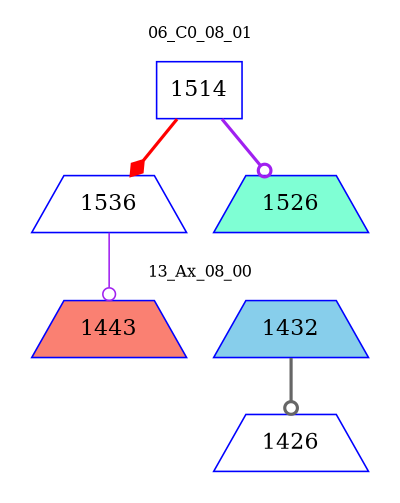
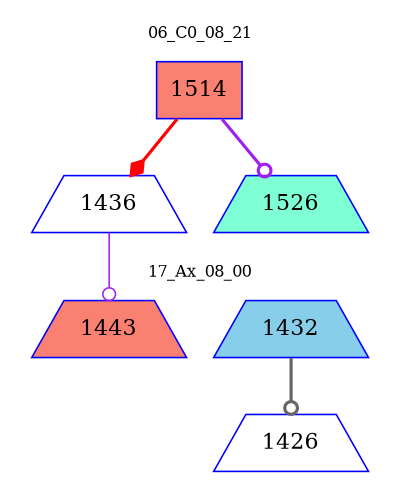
(200, 34) -> (200, 34)
(199, 90) -> (199, 90)
(109, 204) -> (109, 204)
(200, 273) -> (200, 273)
